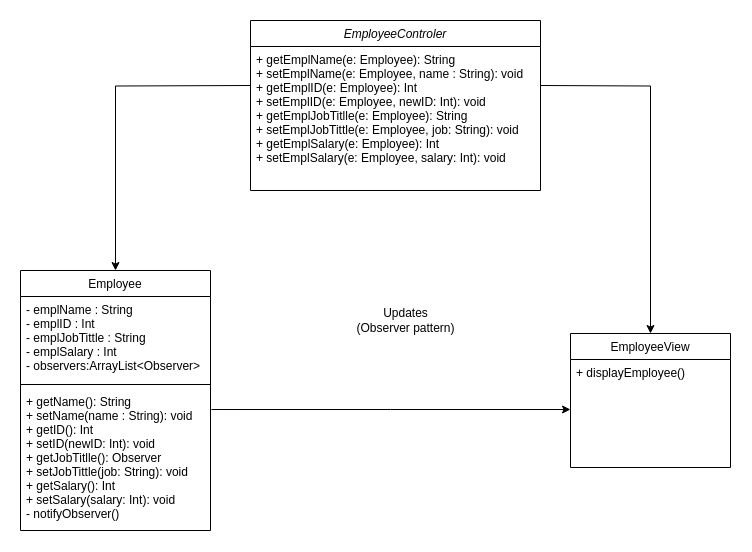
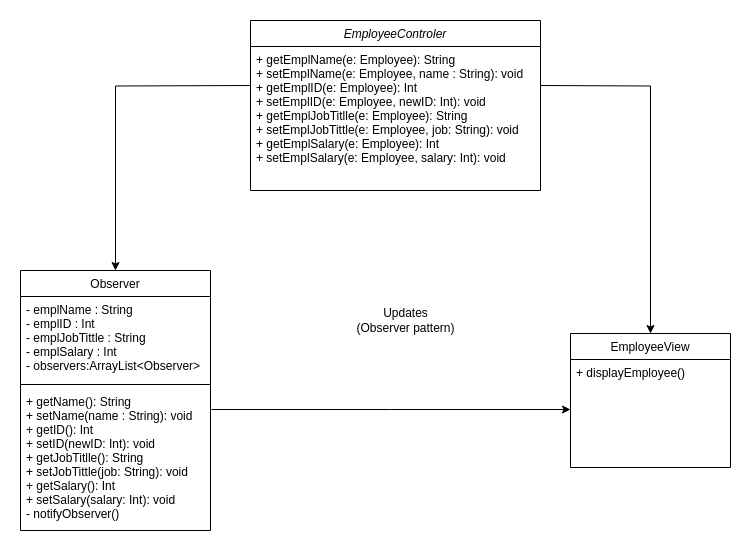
(115, 284) -> (115, 284)
(84, 402) -> (84, 402)
